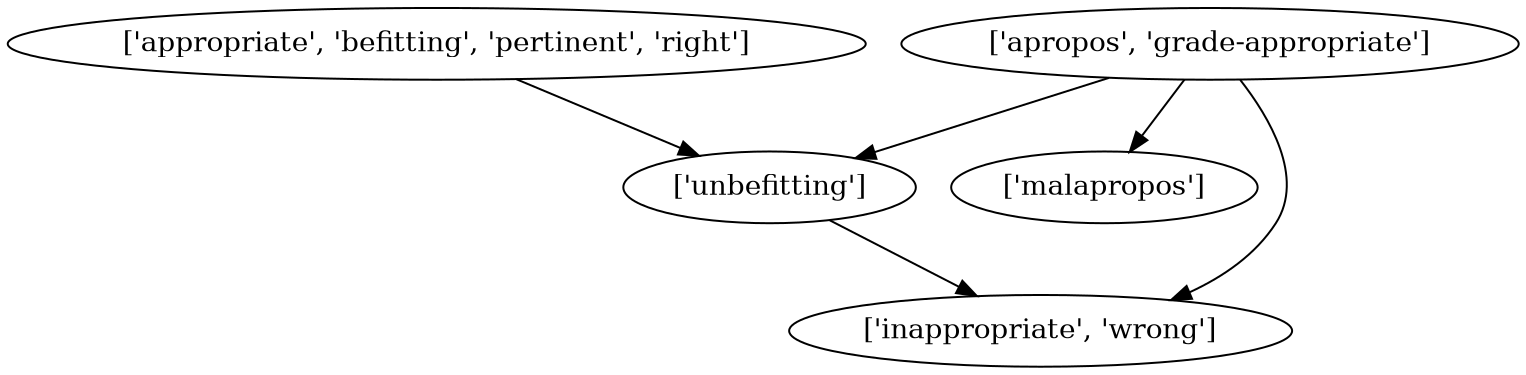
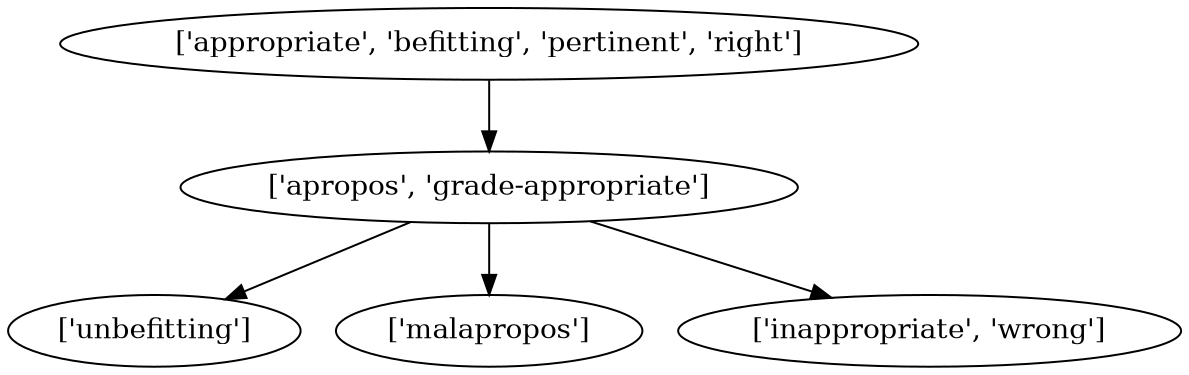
(598, 114) -> (489, 106)
(894, 254) -> none
